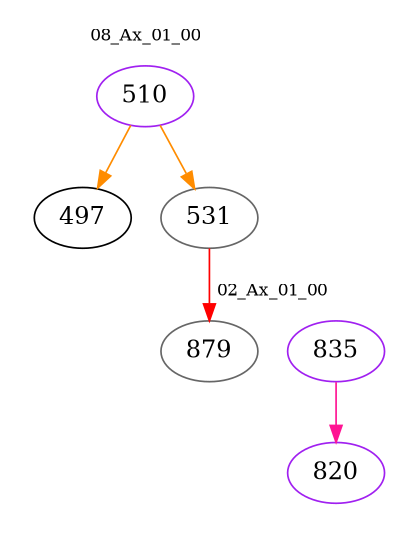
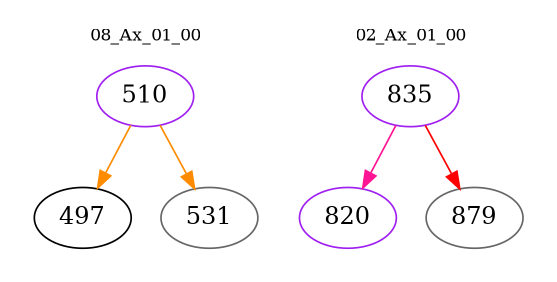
(209, 286) -> (438, 149)
